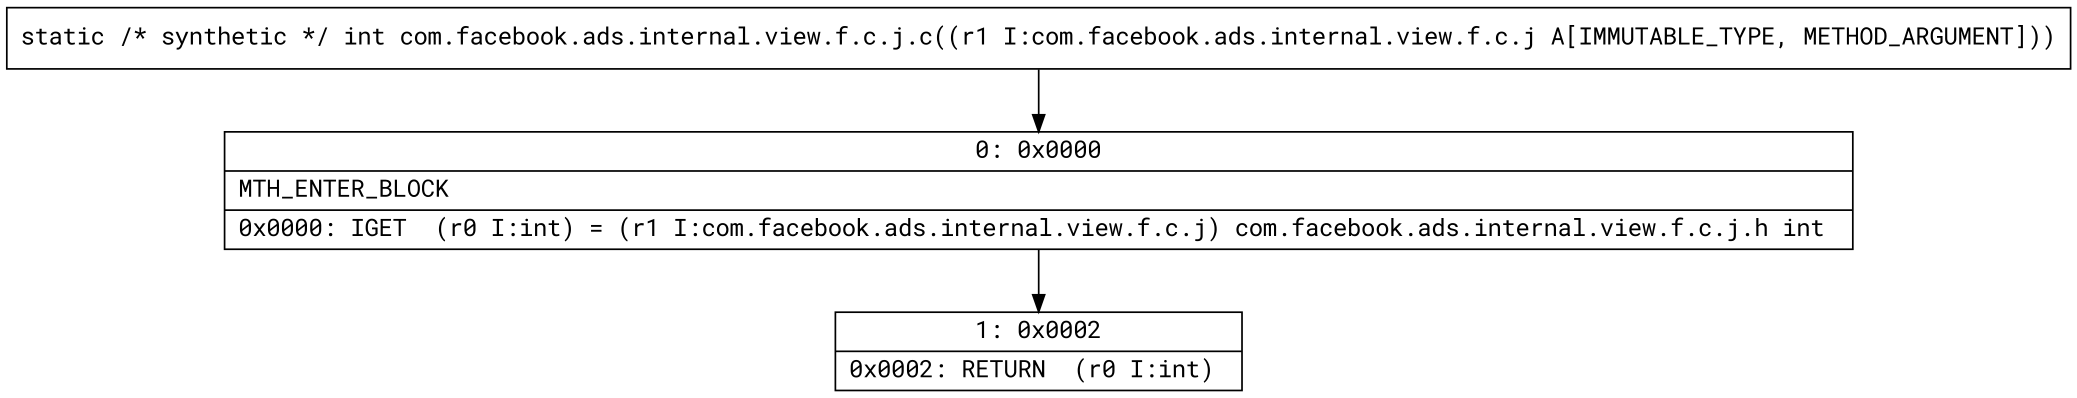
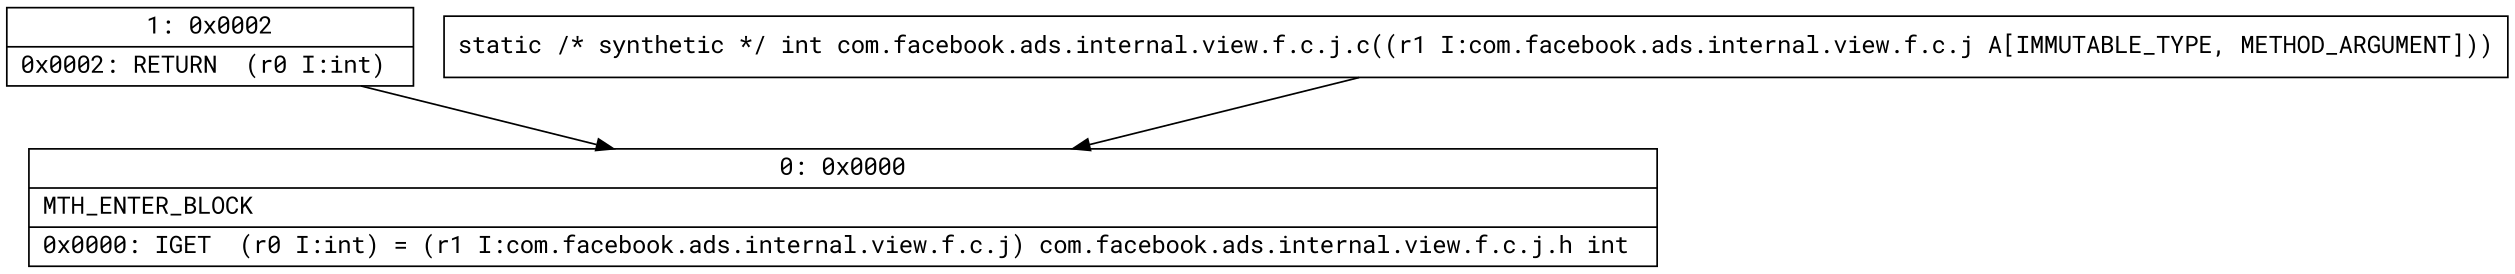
(1039, 272) -> (479, 115)
